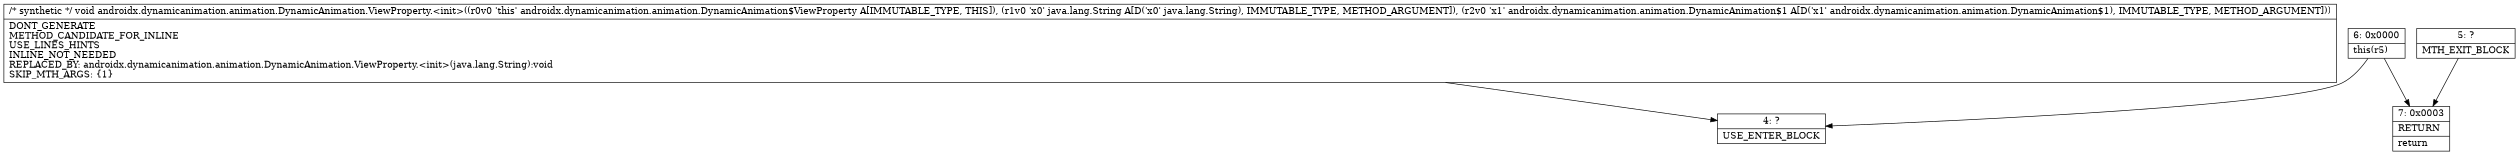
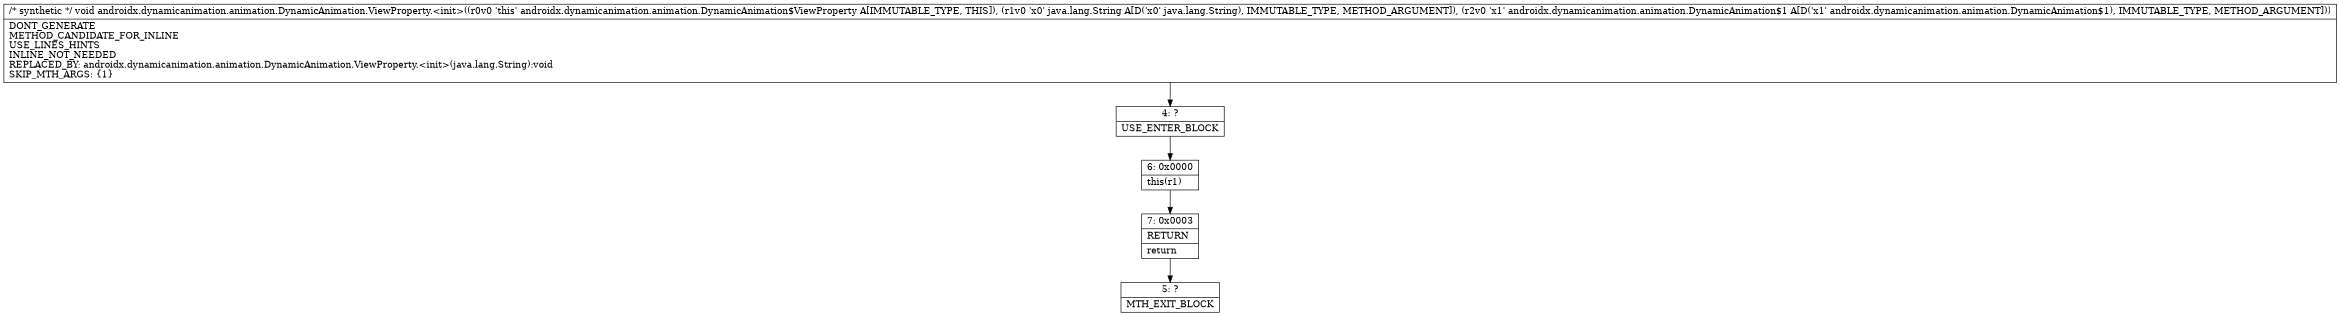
(2371, 50) -> (1164, 182)
(2447, 79) -> (1170, 267)
(2106, 112) -> (1170, 145)
